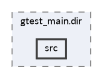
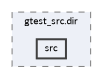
(51, 22) -> (51, 22)
